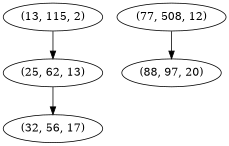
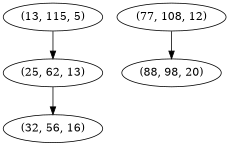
(53, 17) -> (53, 17)
(172, 17) -> (172, 17)
(172, 73) -> (172, 73)
(53, 129) -> (53, 129)
